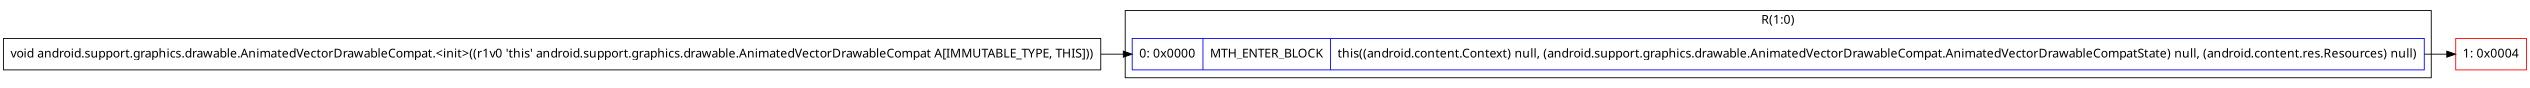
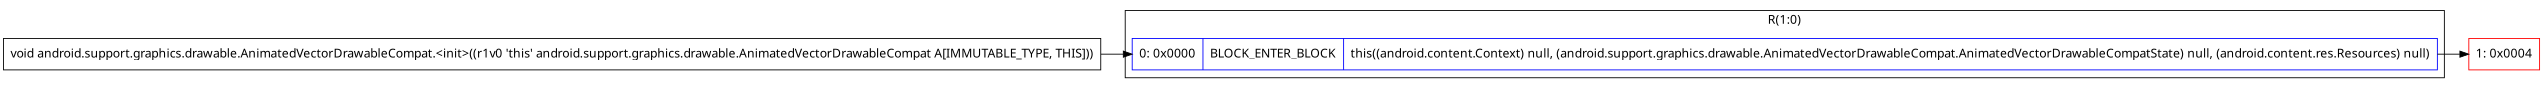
(1267, 54) -> (1273, 54)
